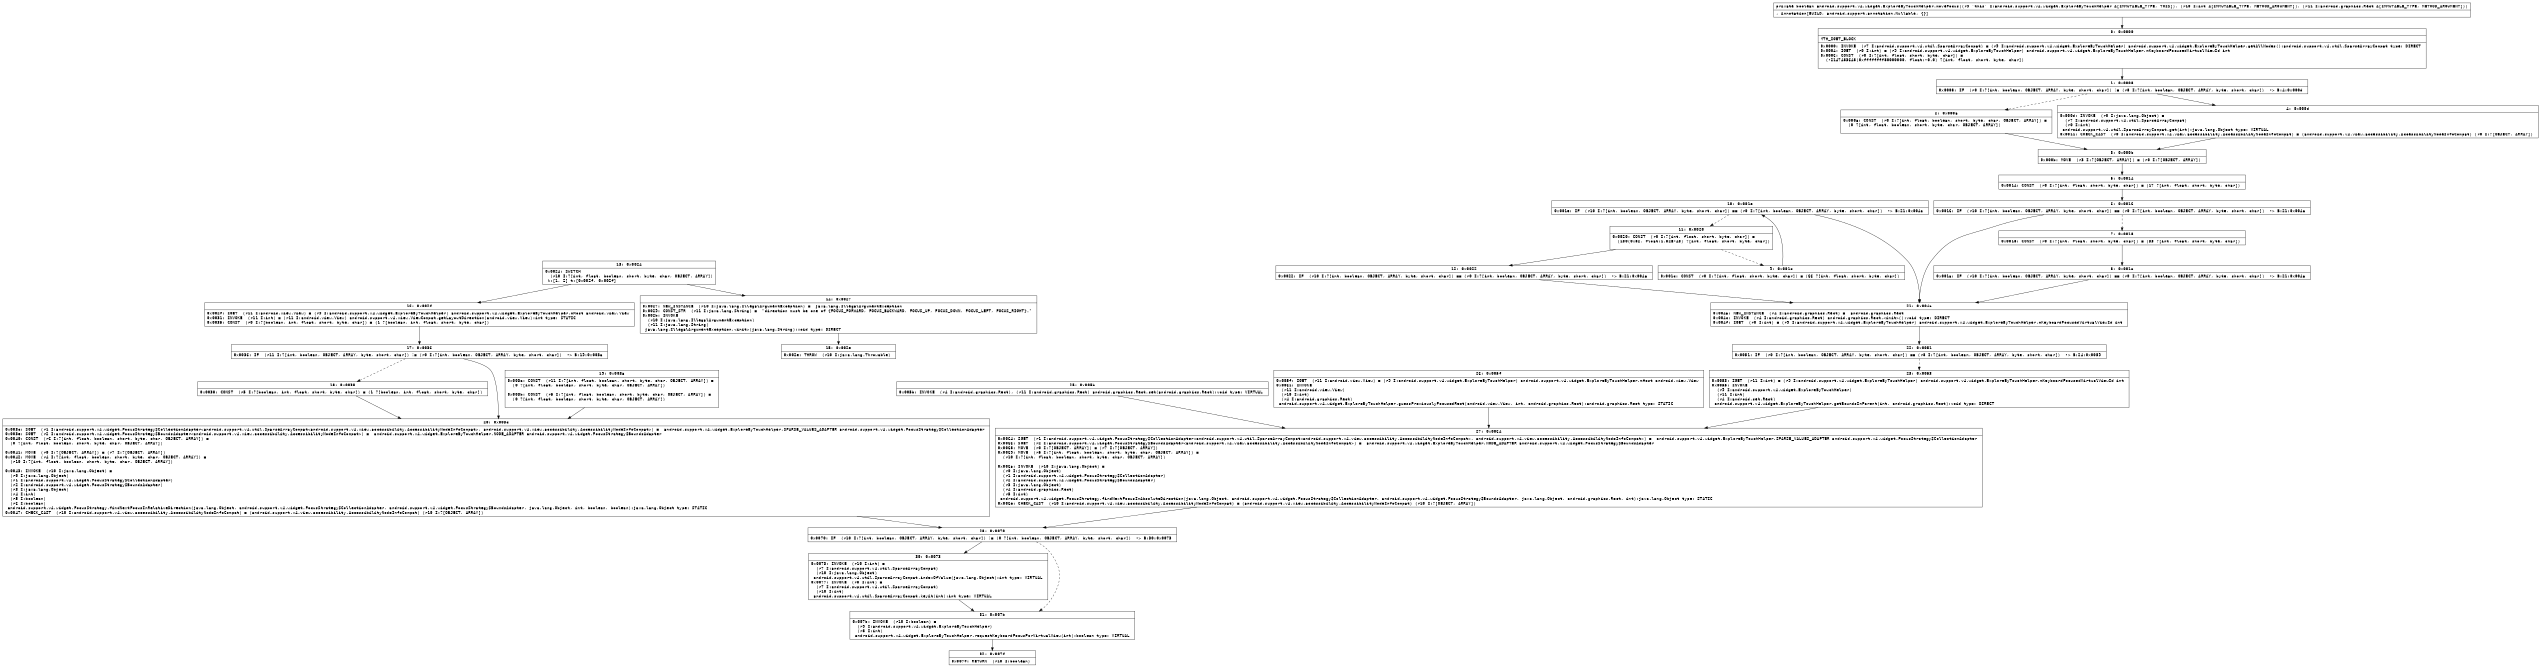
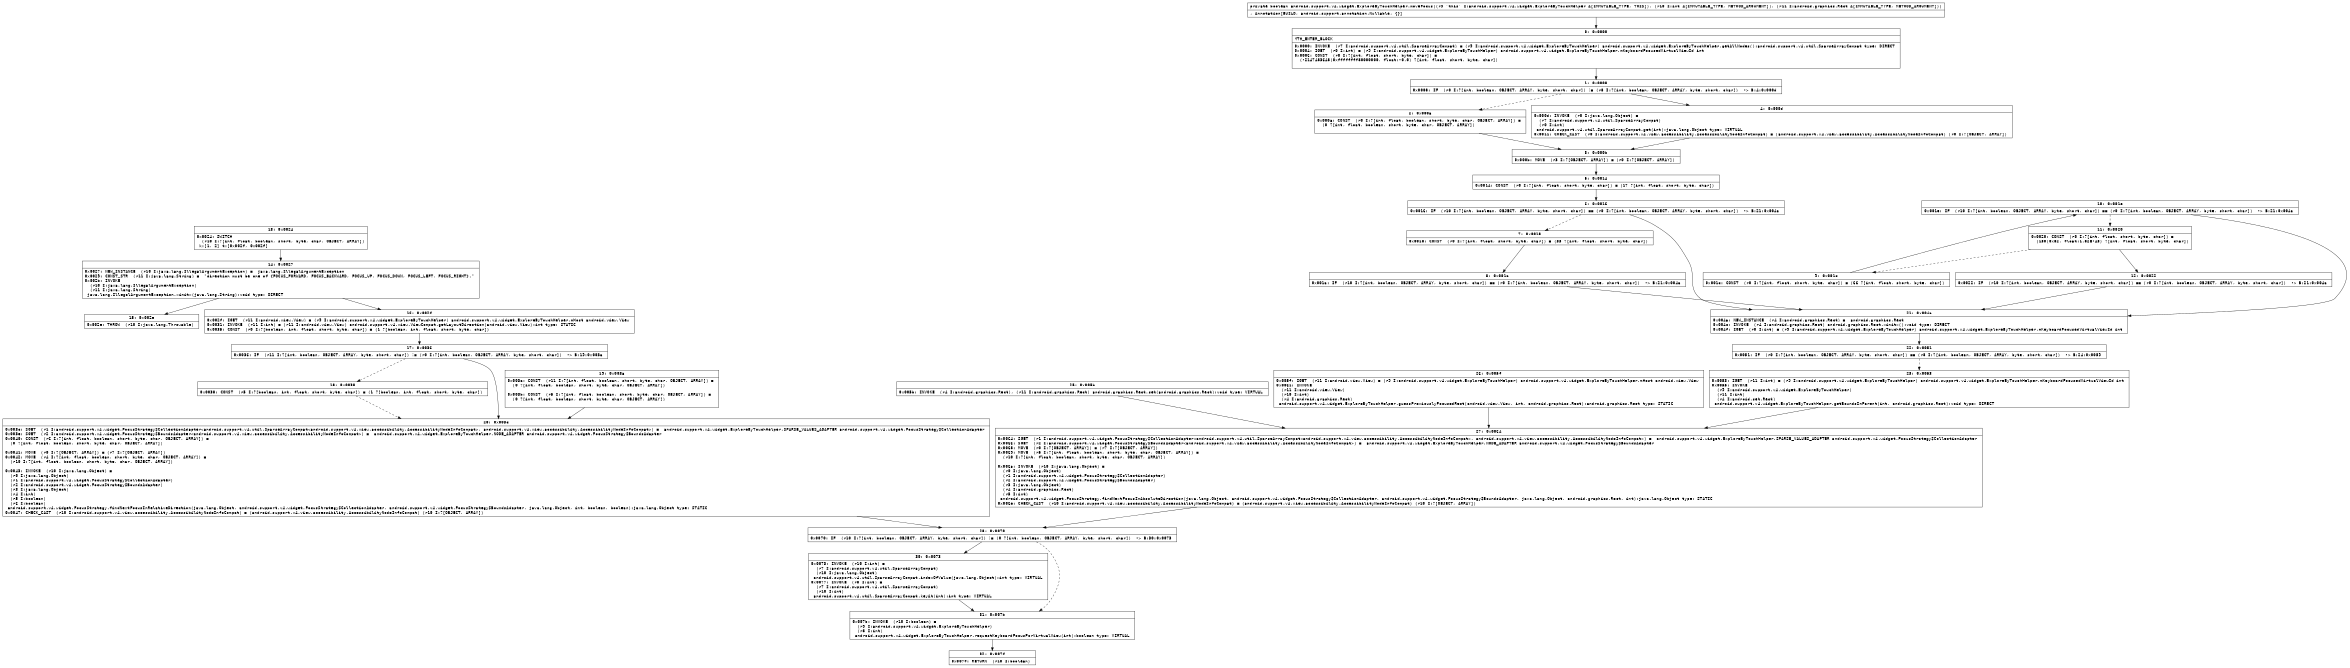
(1838, 39) -> (1314, 39)
(526, 293) -> (360, 304)
(377, 407) -> (377, 407)
